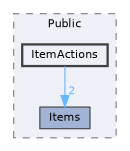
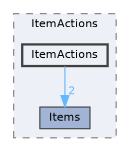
(65, 24) -> (65, 24)
